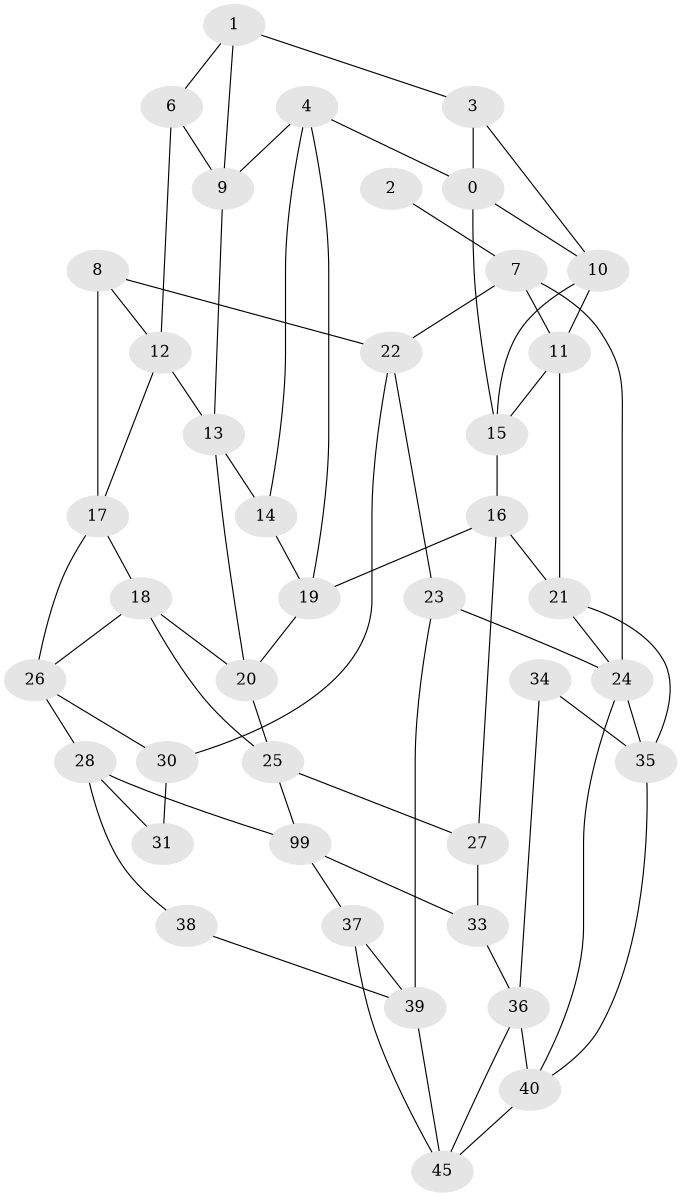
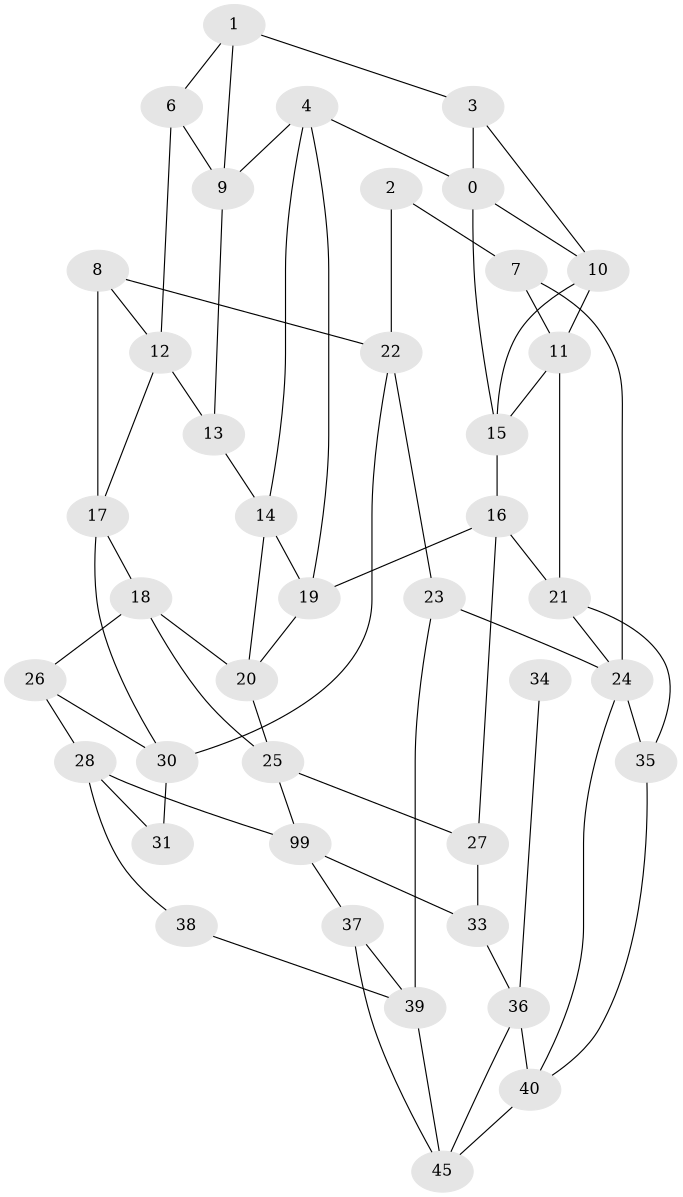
(454, 312) -> (391, 271)
(228, 558) -> (257, 598)
(56, 595) -> (108, 645)
(593, 721) -> none
